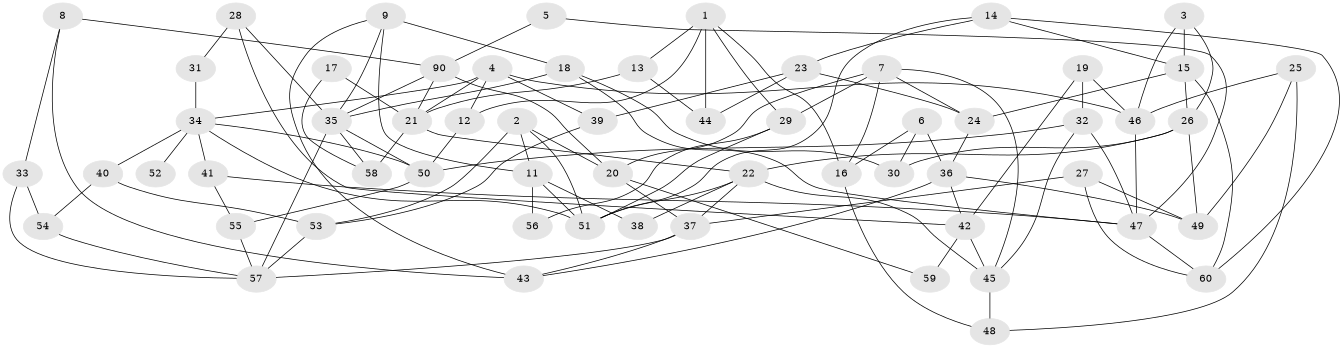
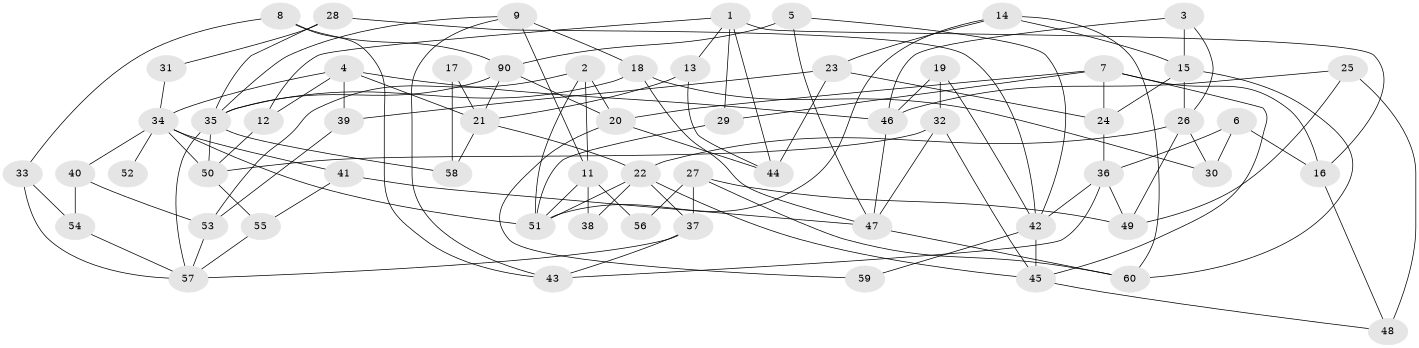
none -> (1012, 43)
(655, 168) -> (670, 197)
(640, 193) -> (692, 147)
